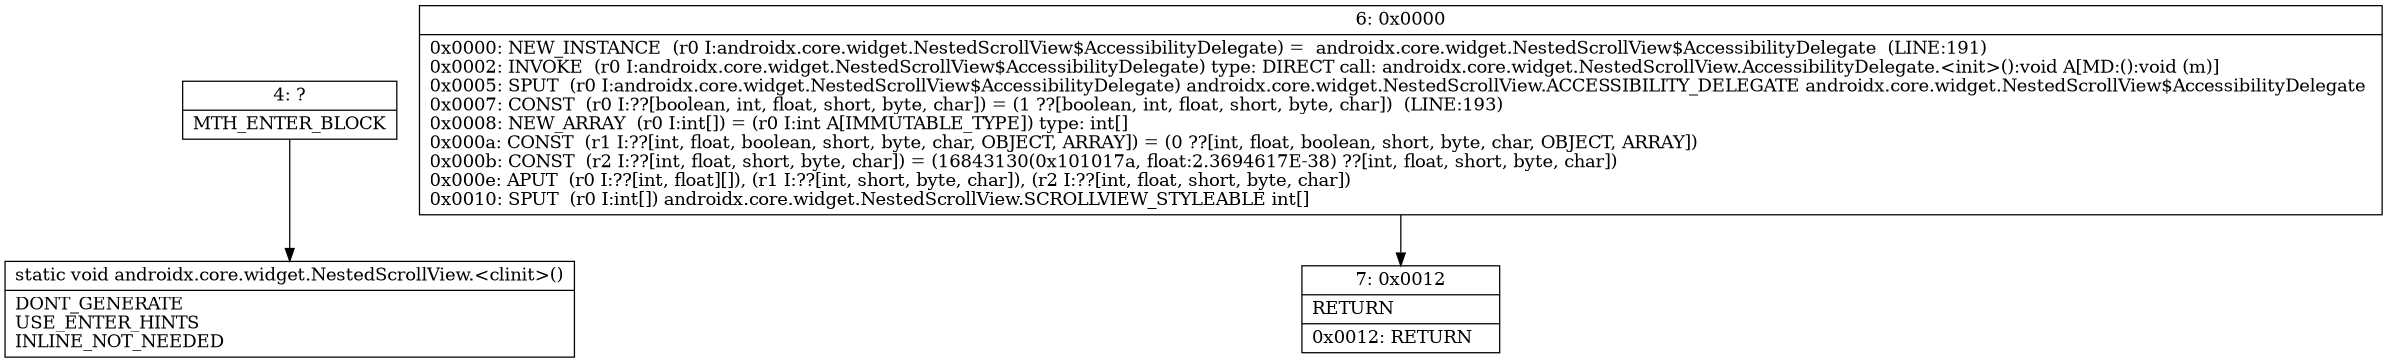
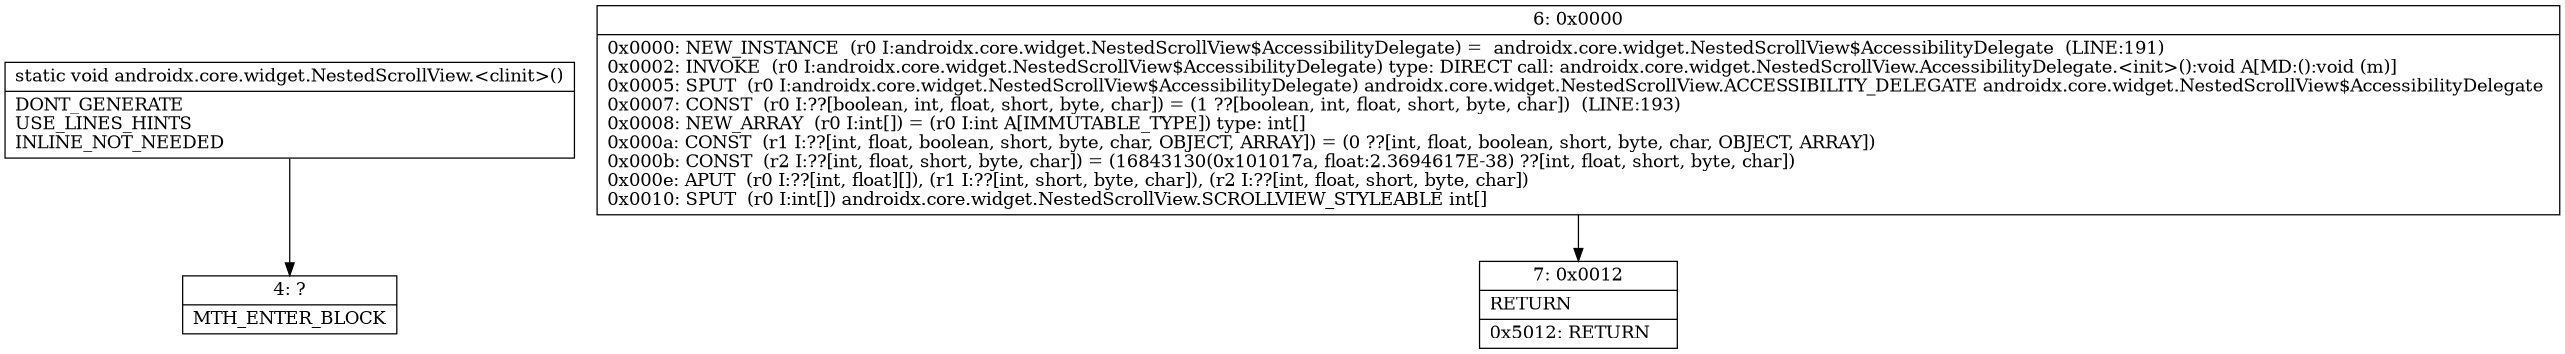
(290, 194) -> (290, 211)
(108, 323) -> (104, 124)
(1401, 338) -> (1578, 333)
